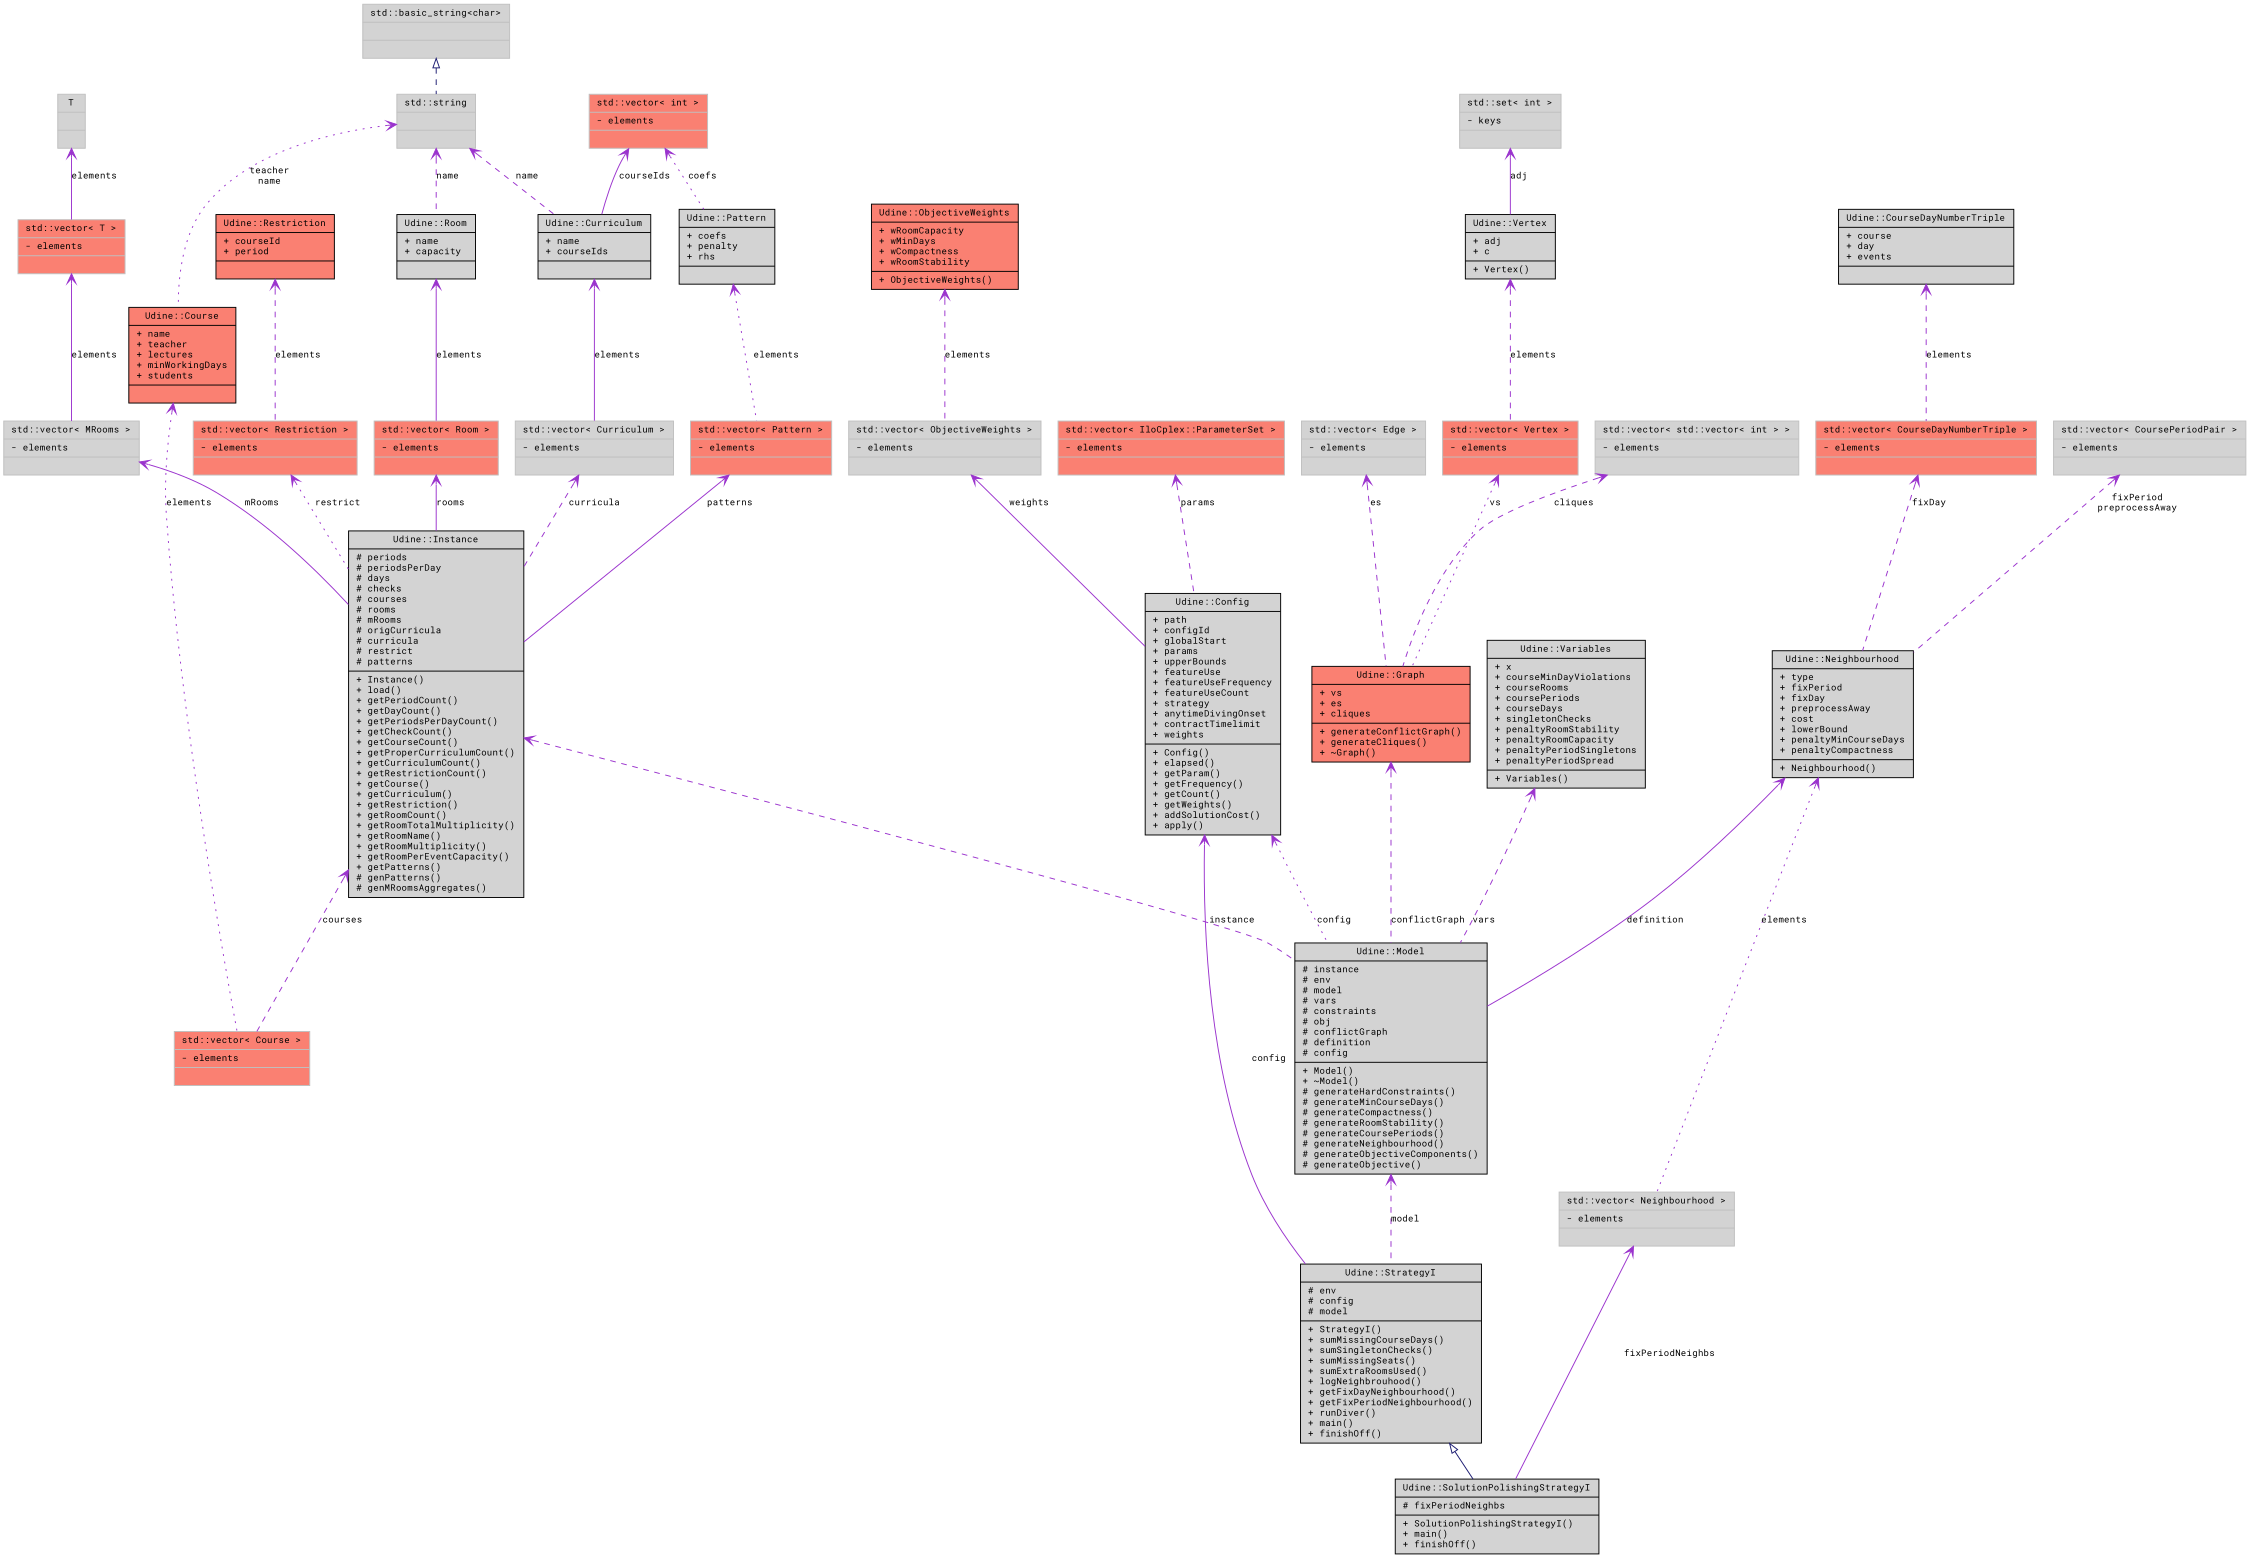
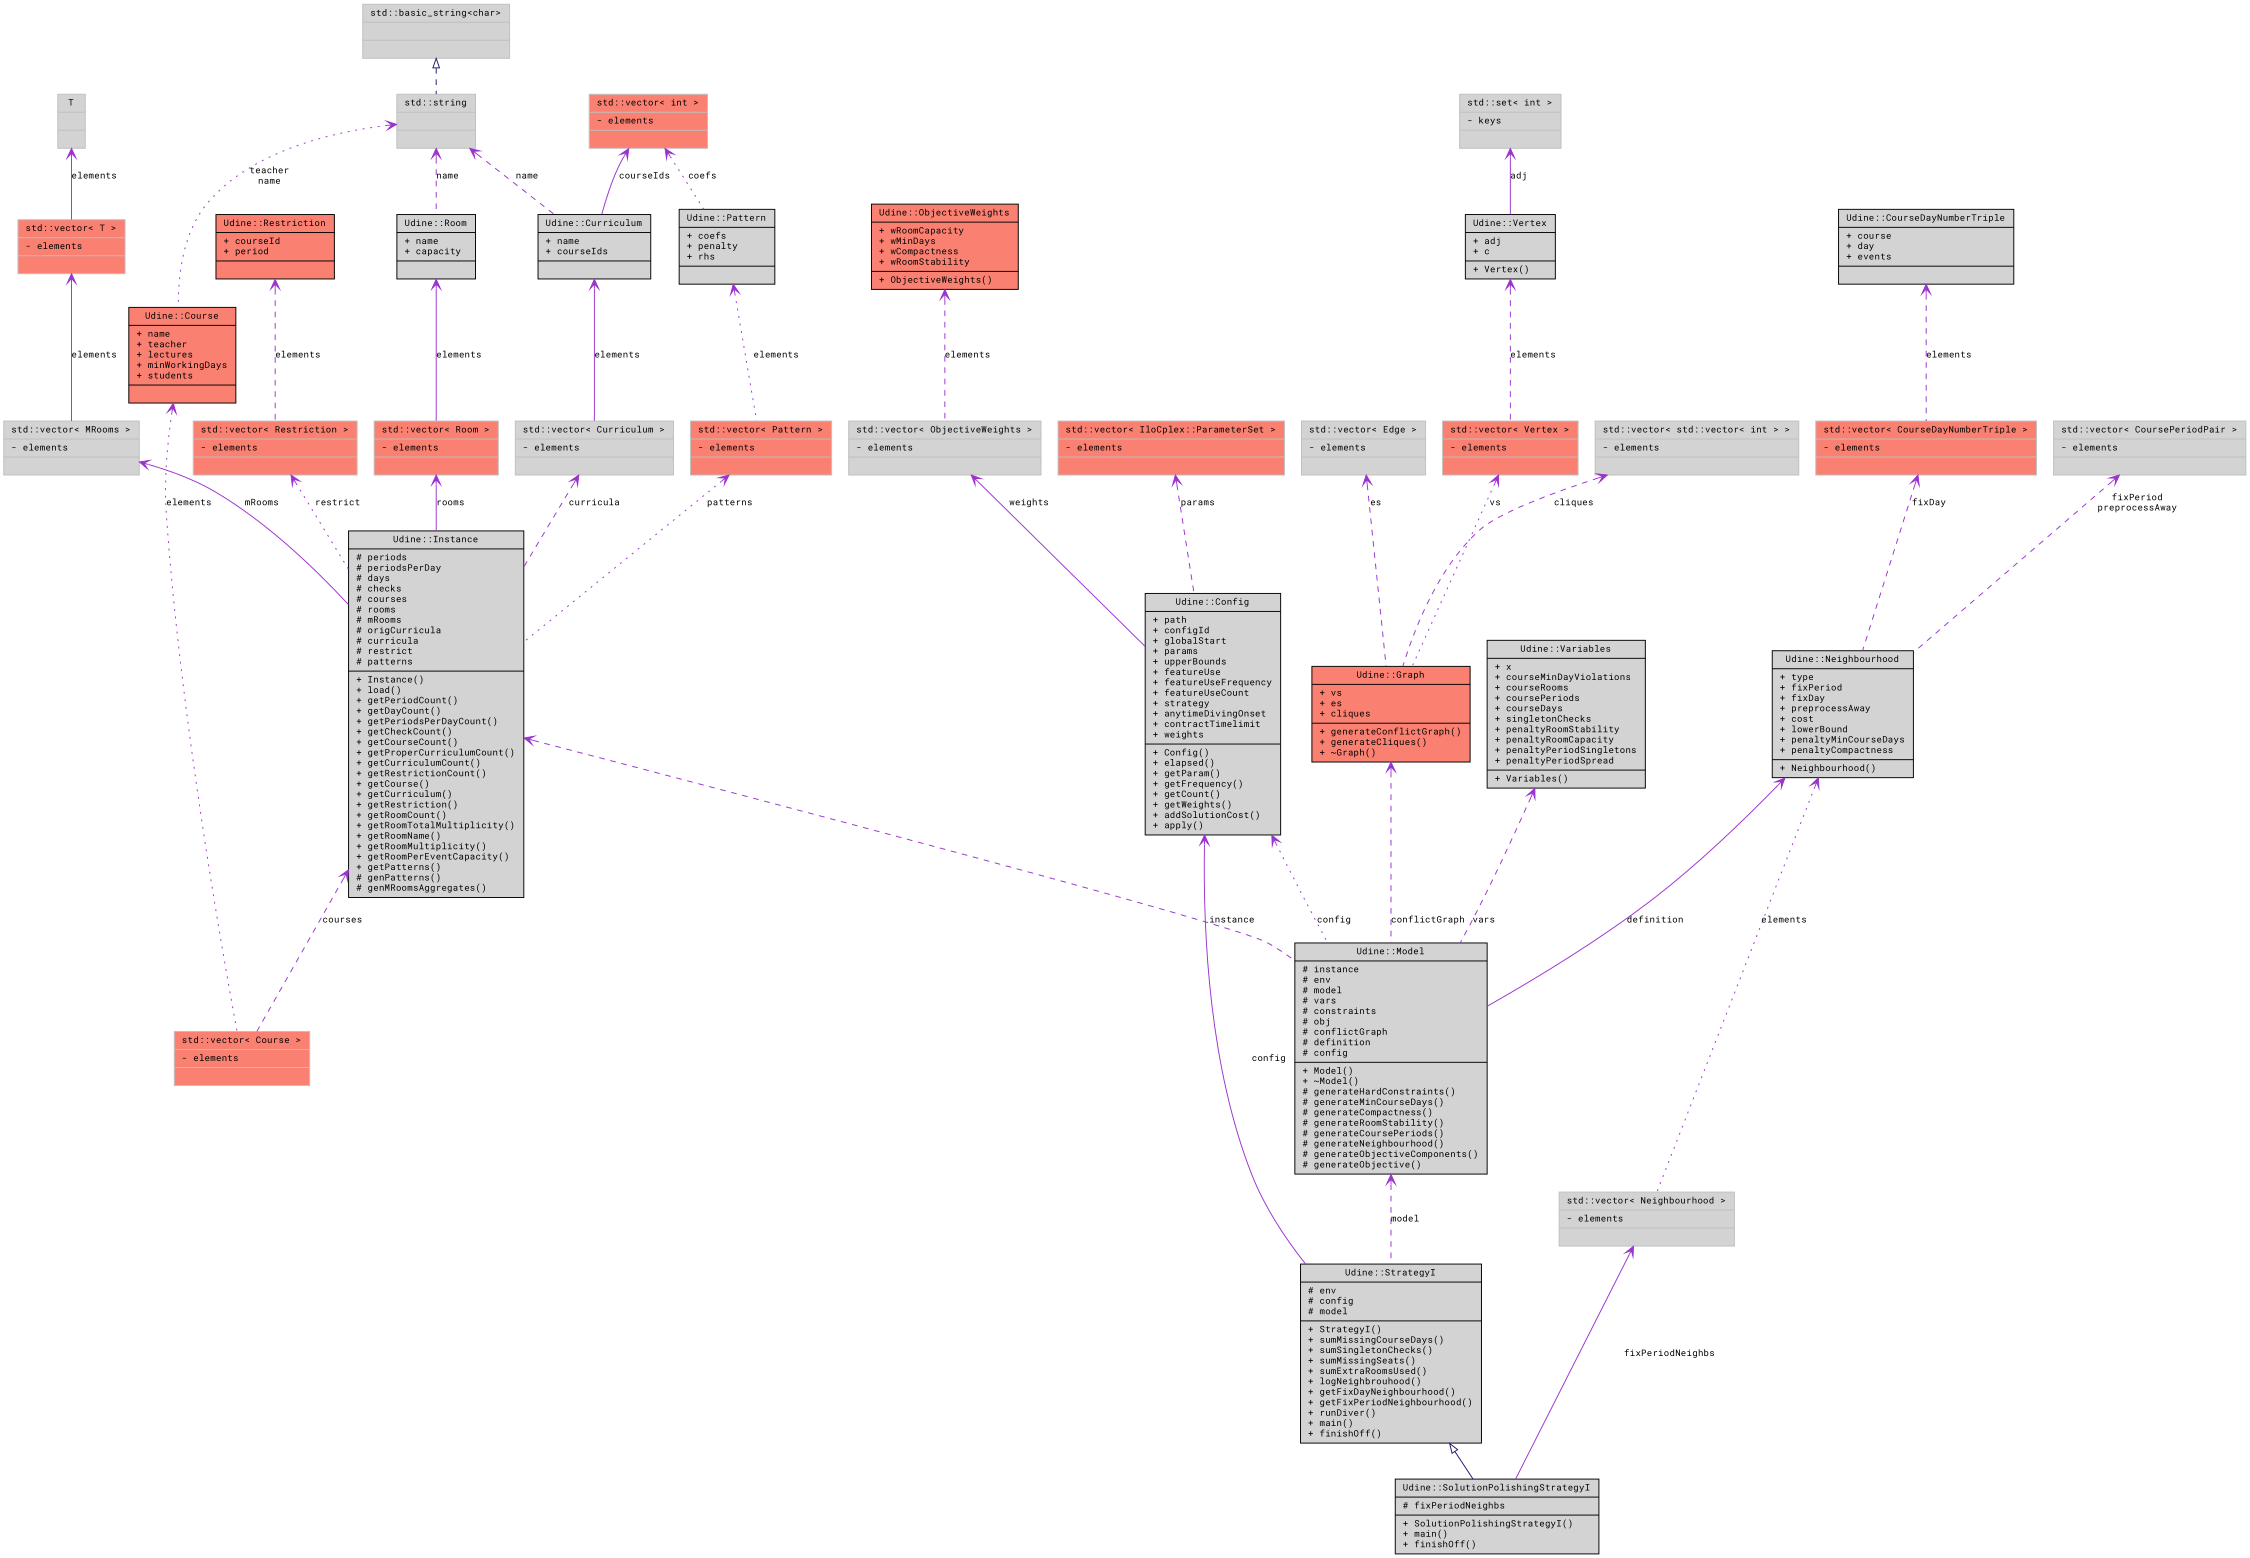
(623, 562) -> (623, 562)
